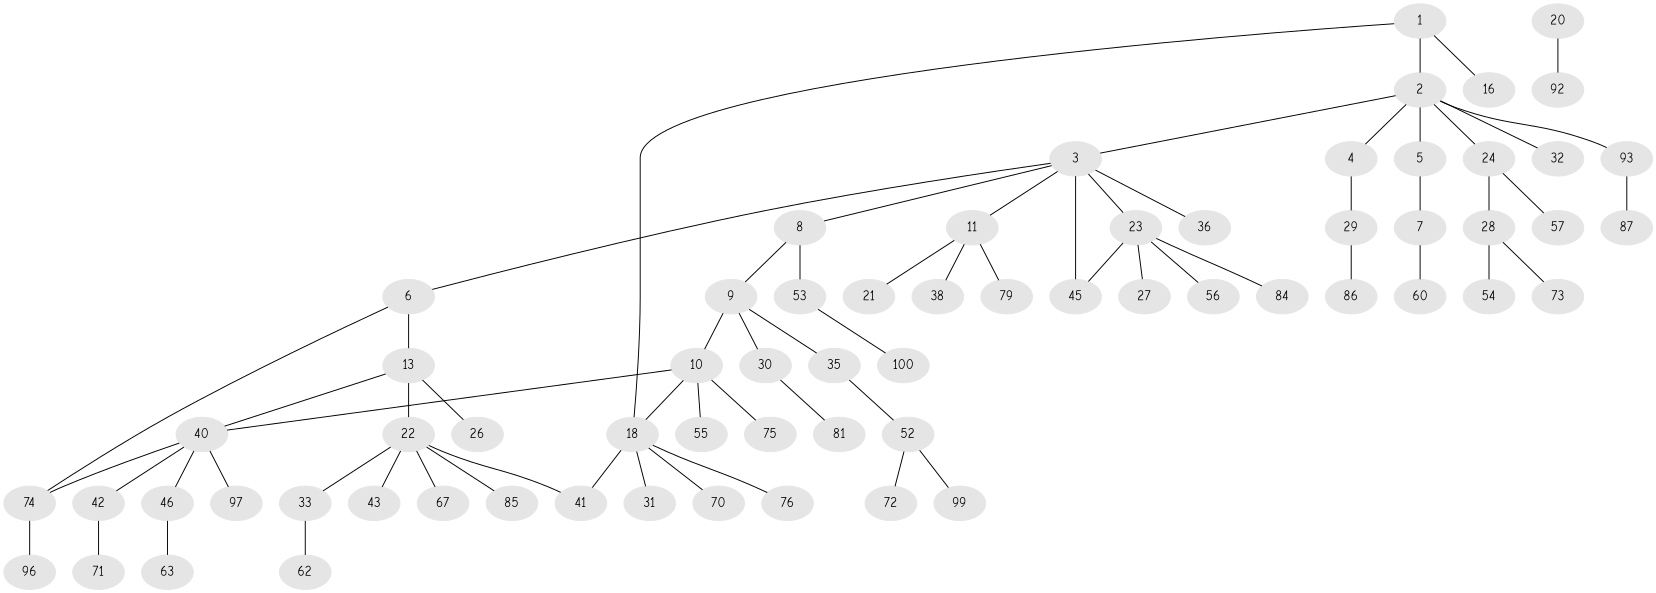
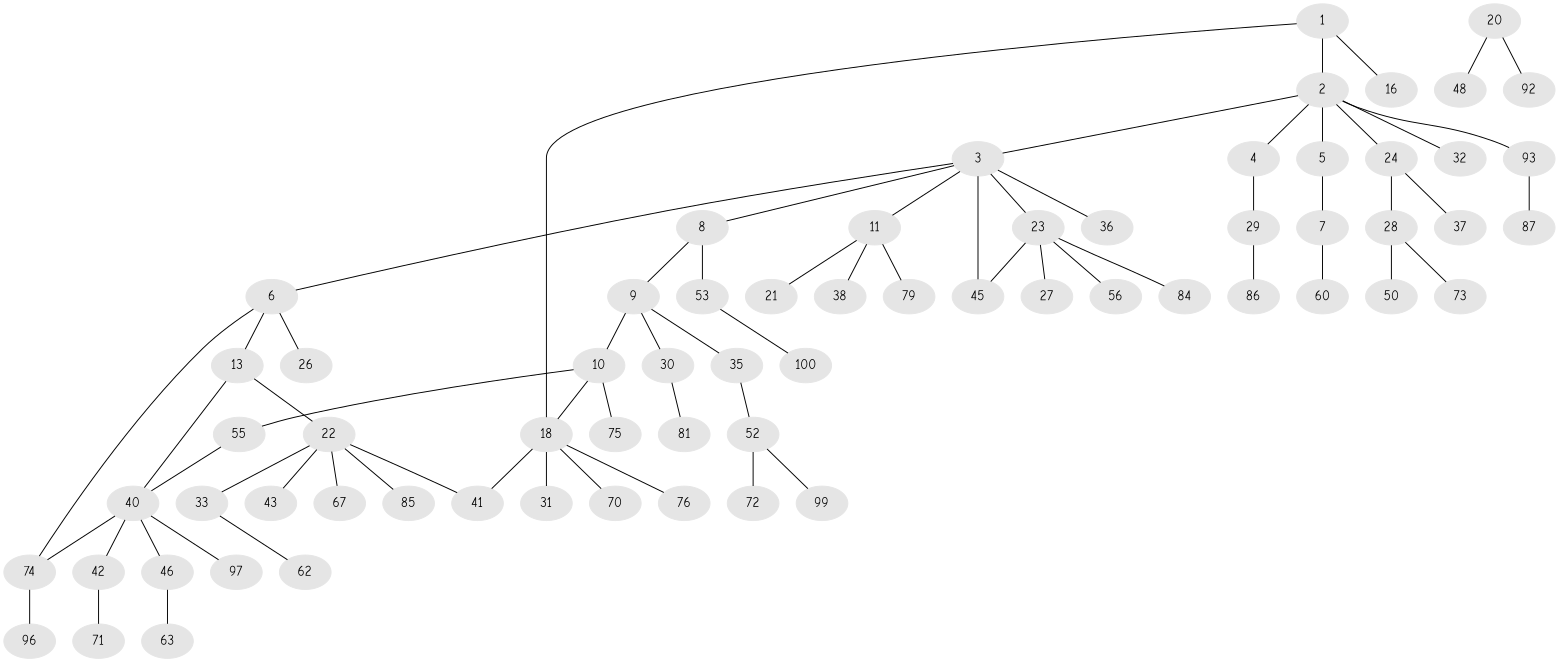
none -> (1460, 90)
(1558, 228) -> (1460, 228)
(1489, 297) -> (1391, 297)
(438, 395) -> (289, 331)
(460, 399) -> (186, 469)
